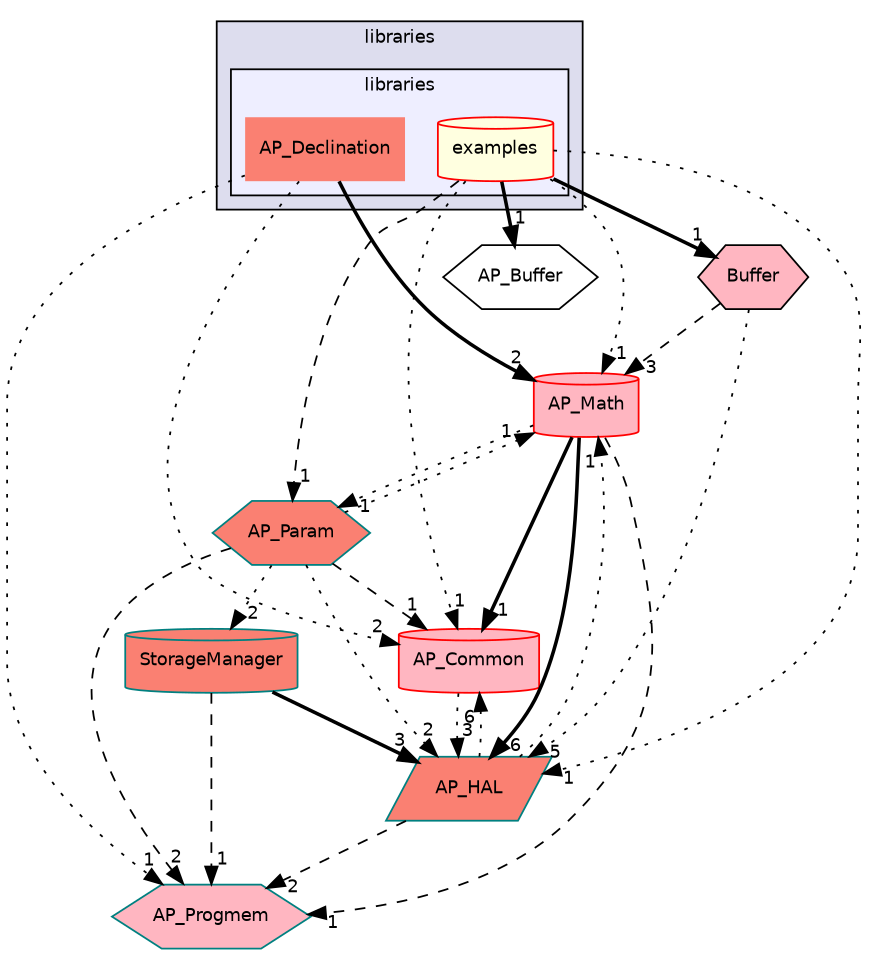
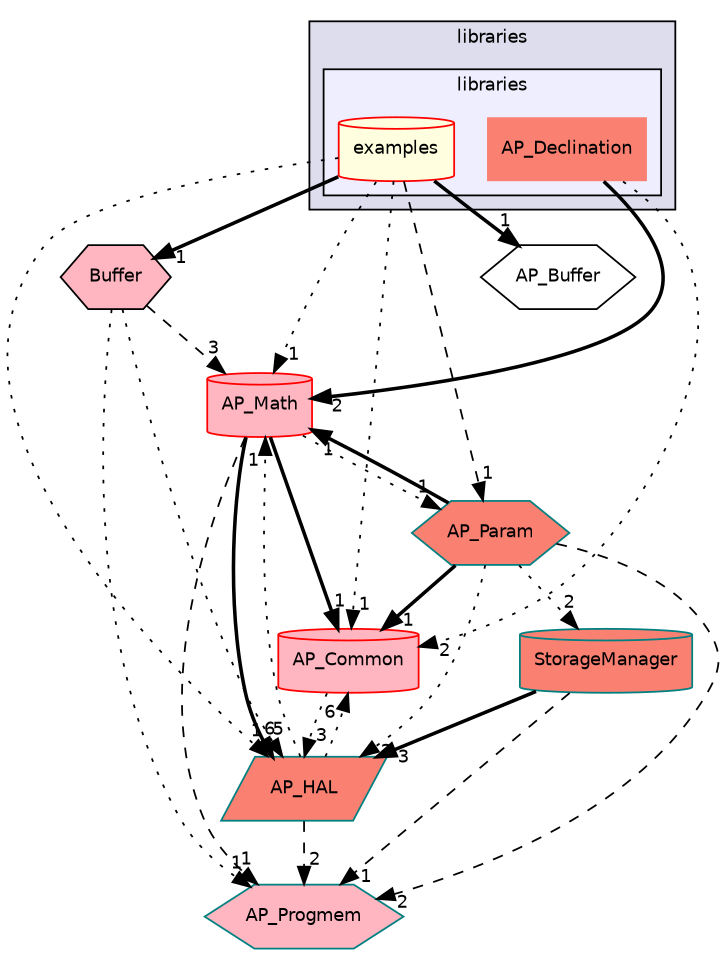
(431, 477) -> (389, 470)
(7, 490) -> (117, 625)
(372, 591) -> (426, 591)
